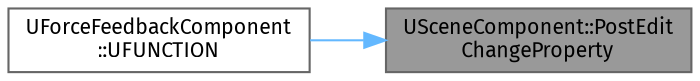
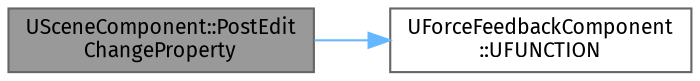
(337, 40) -> (341, 40)
